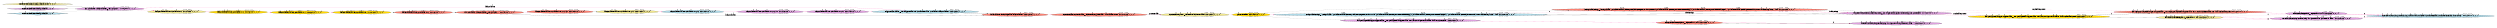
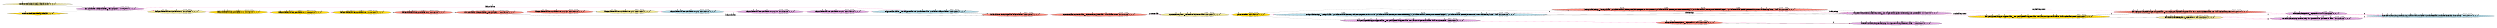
(38, 9) -> none
(38, 14) -> (38, 14)
